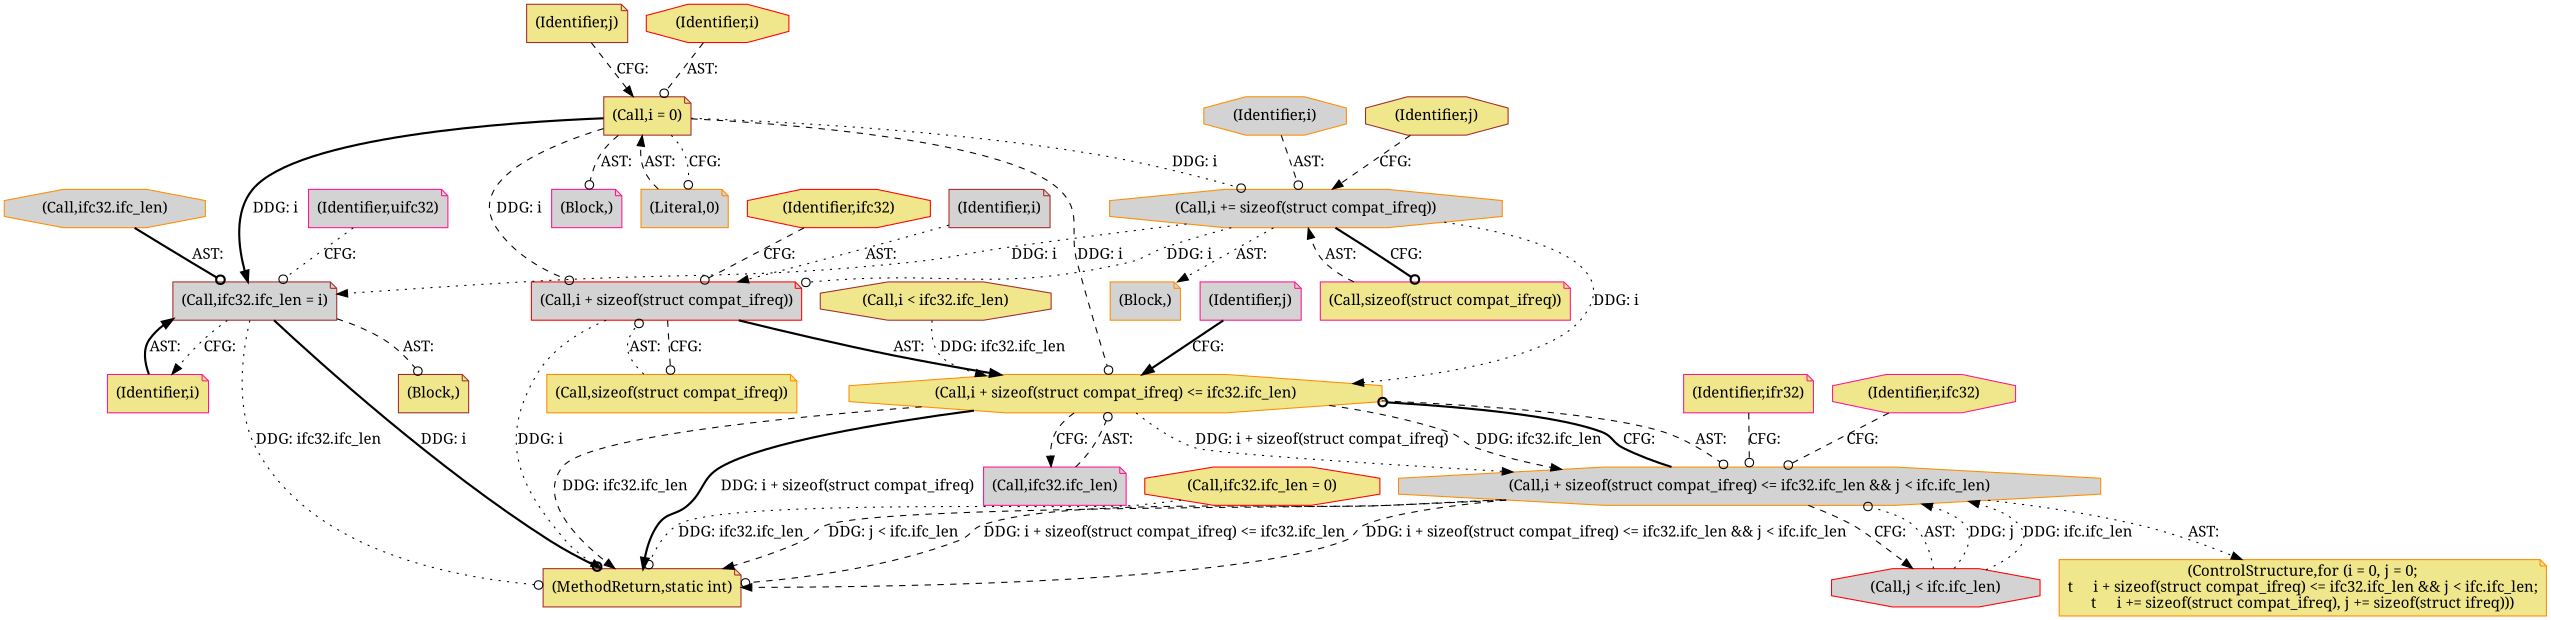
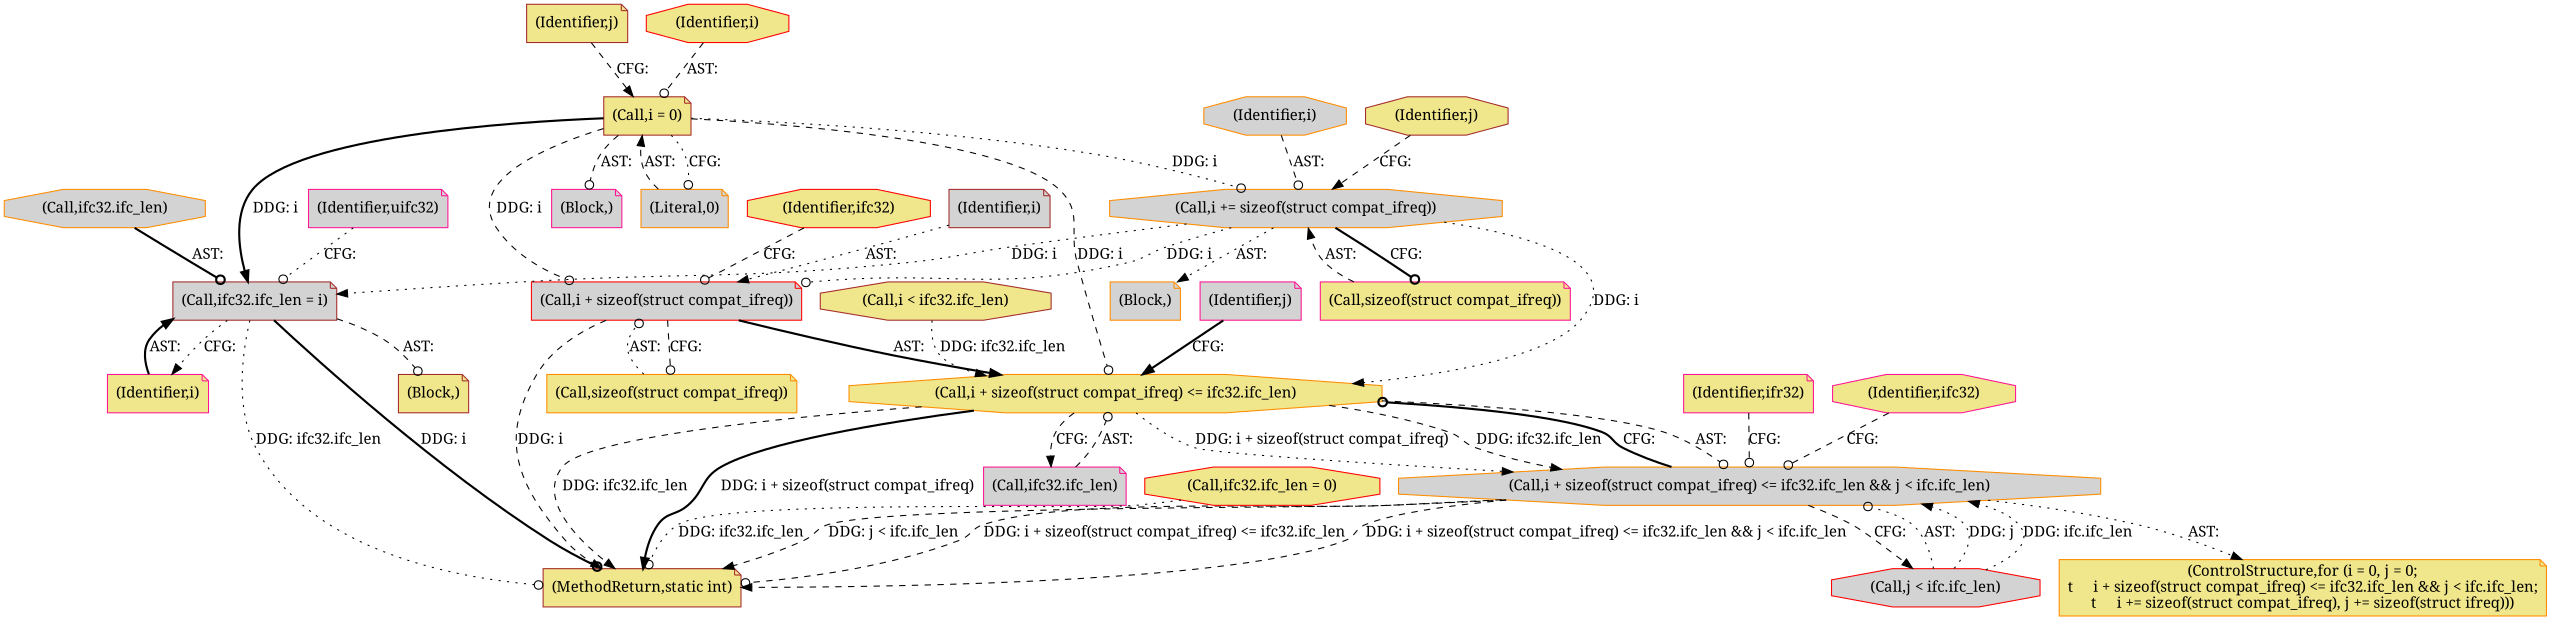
(517, 435) -> (517, 435)
